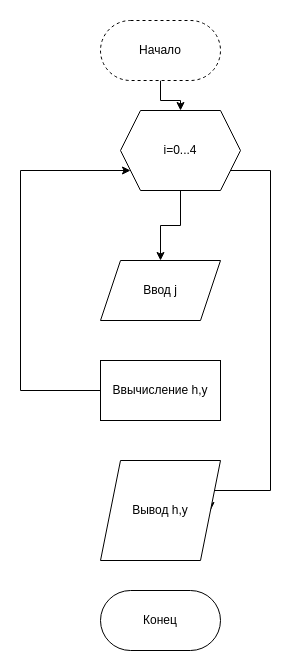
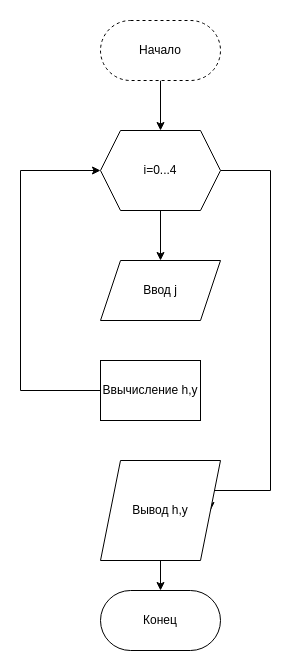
(181, 151) -> (161, 171)
(161, 391) -> (151, 391)
none -> (161, 580)
